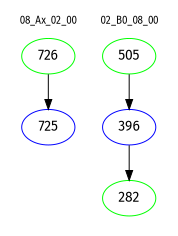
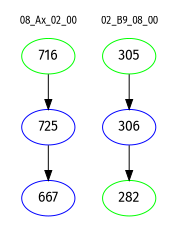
(130, 21) -> (130, 21)
(48, 56) -> (48, 56)
(129, 56) -> (129, 56)
(129, 127) -> (129, 127)
none -> (48, 198)
